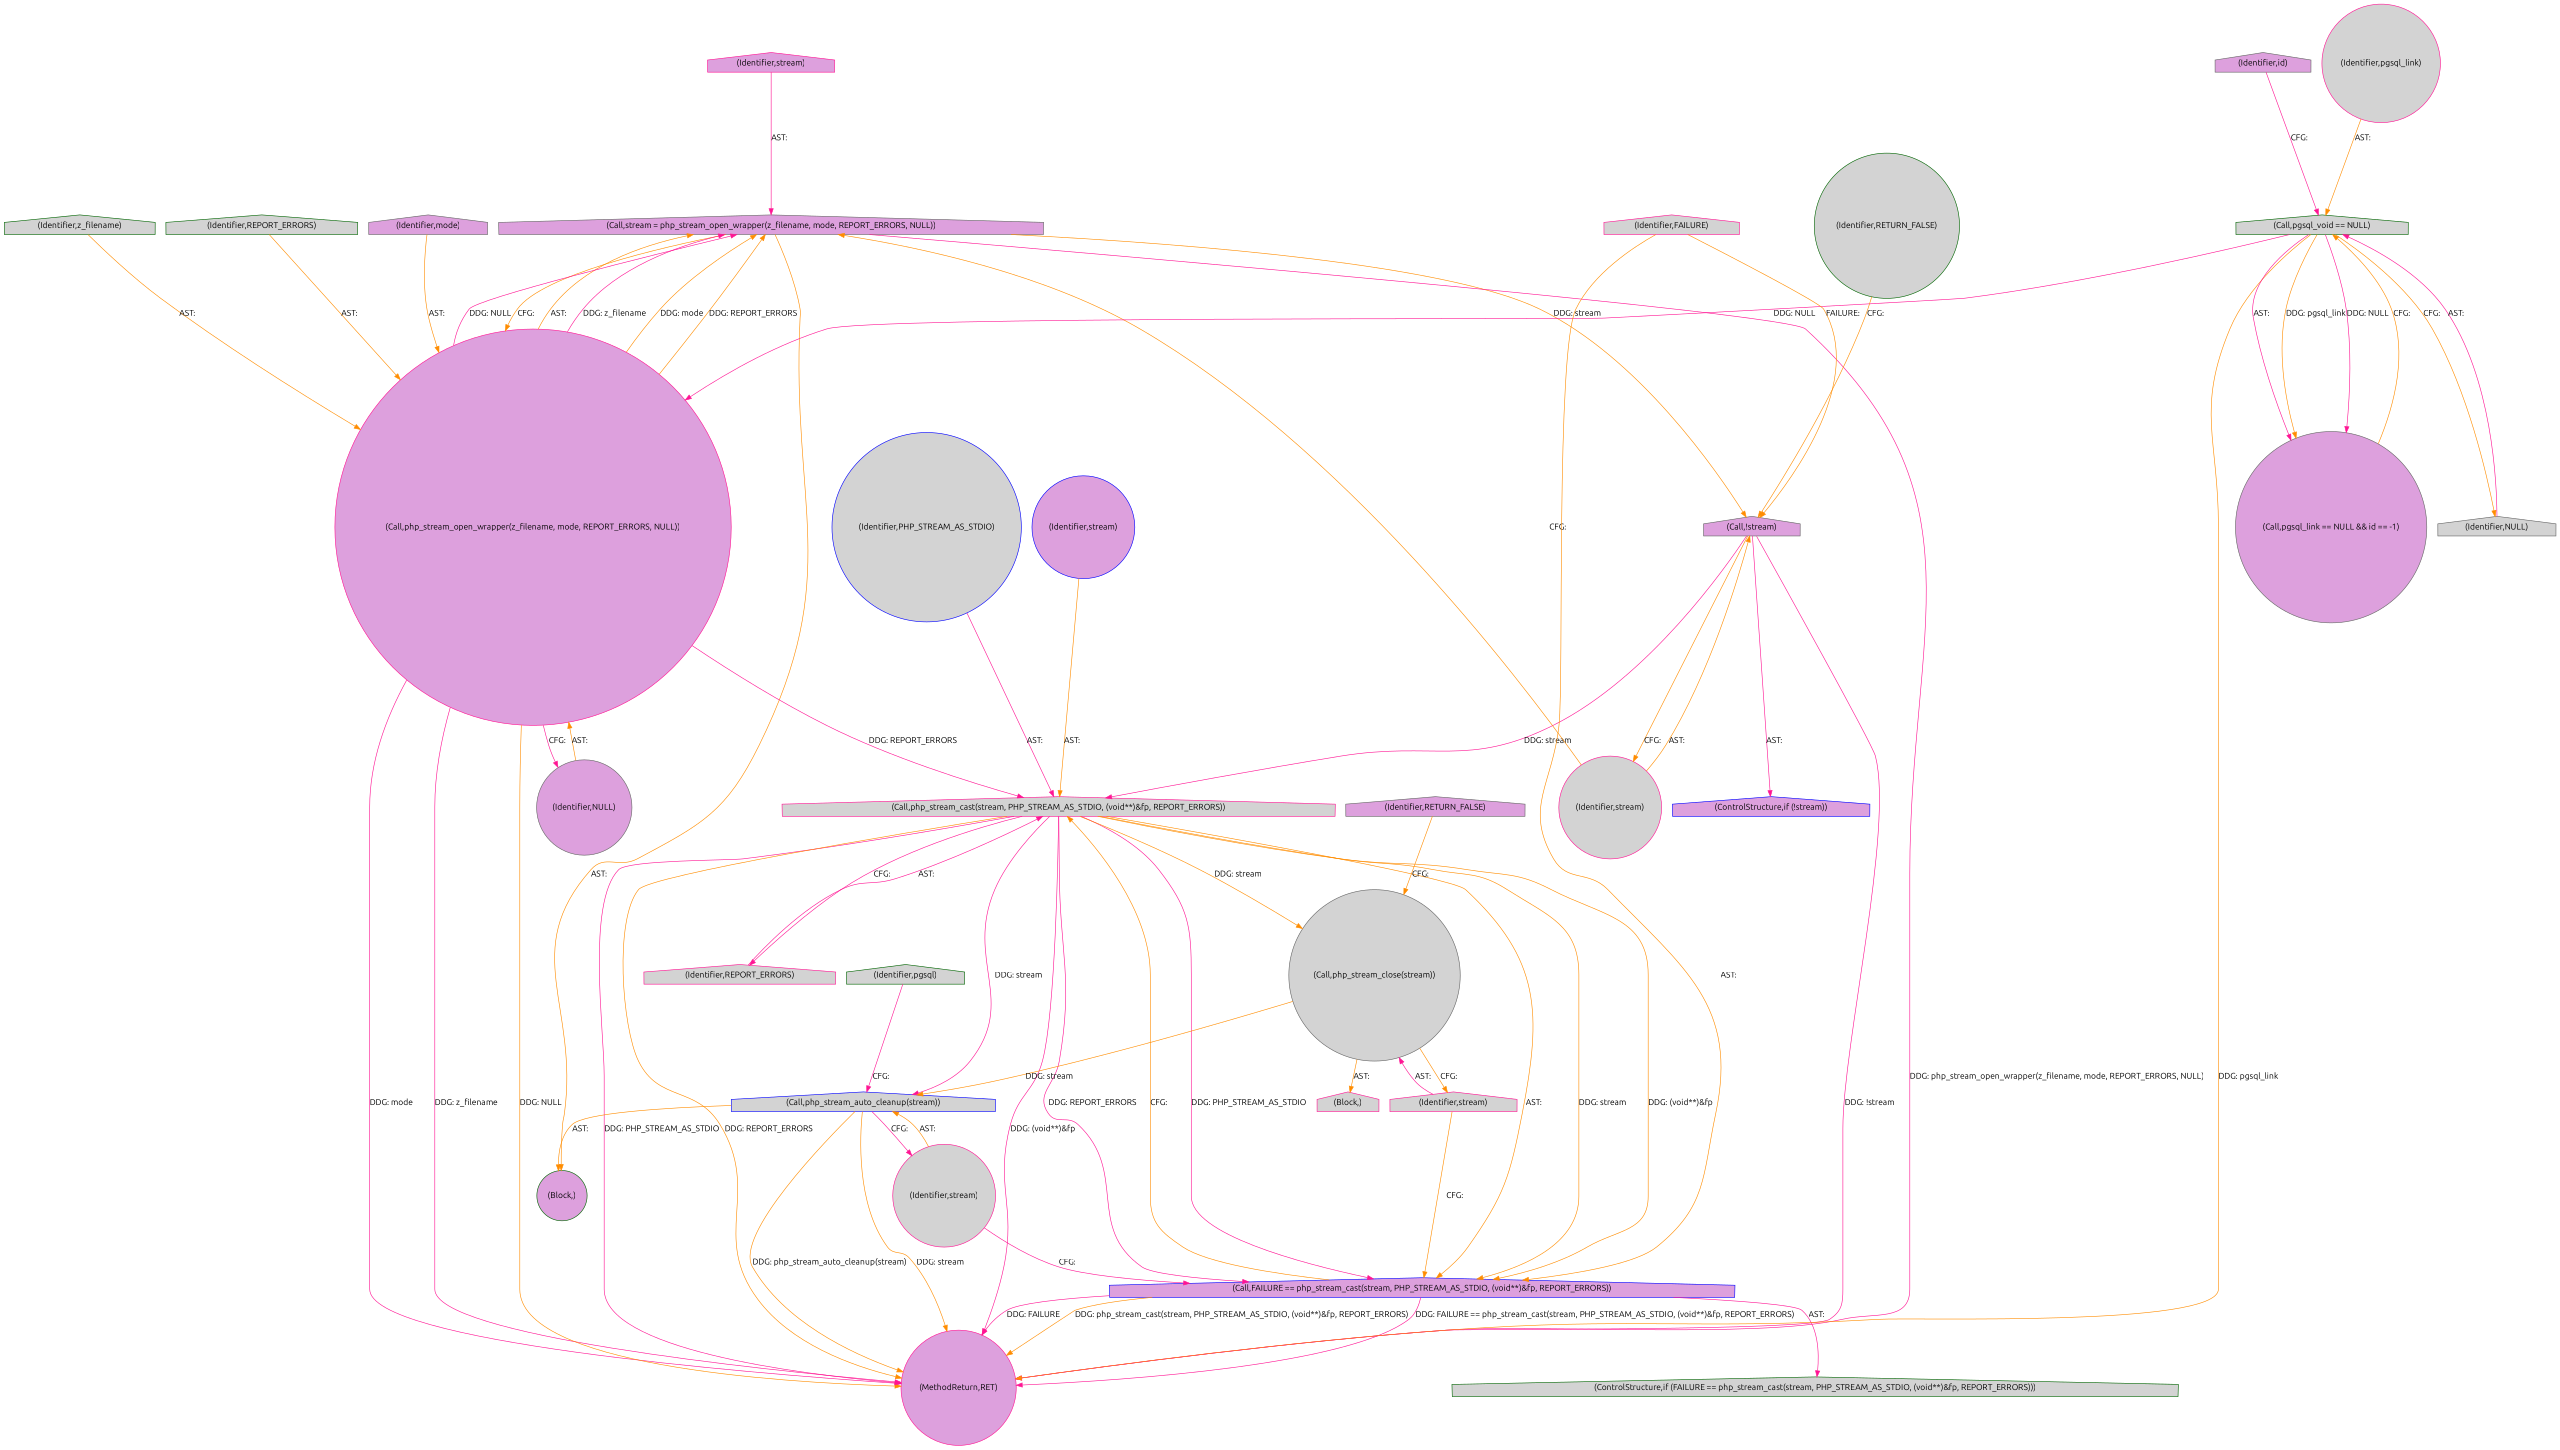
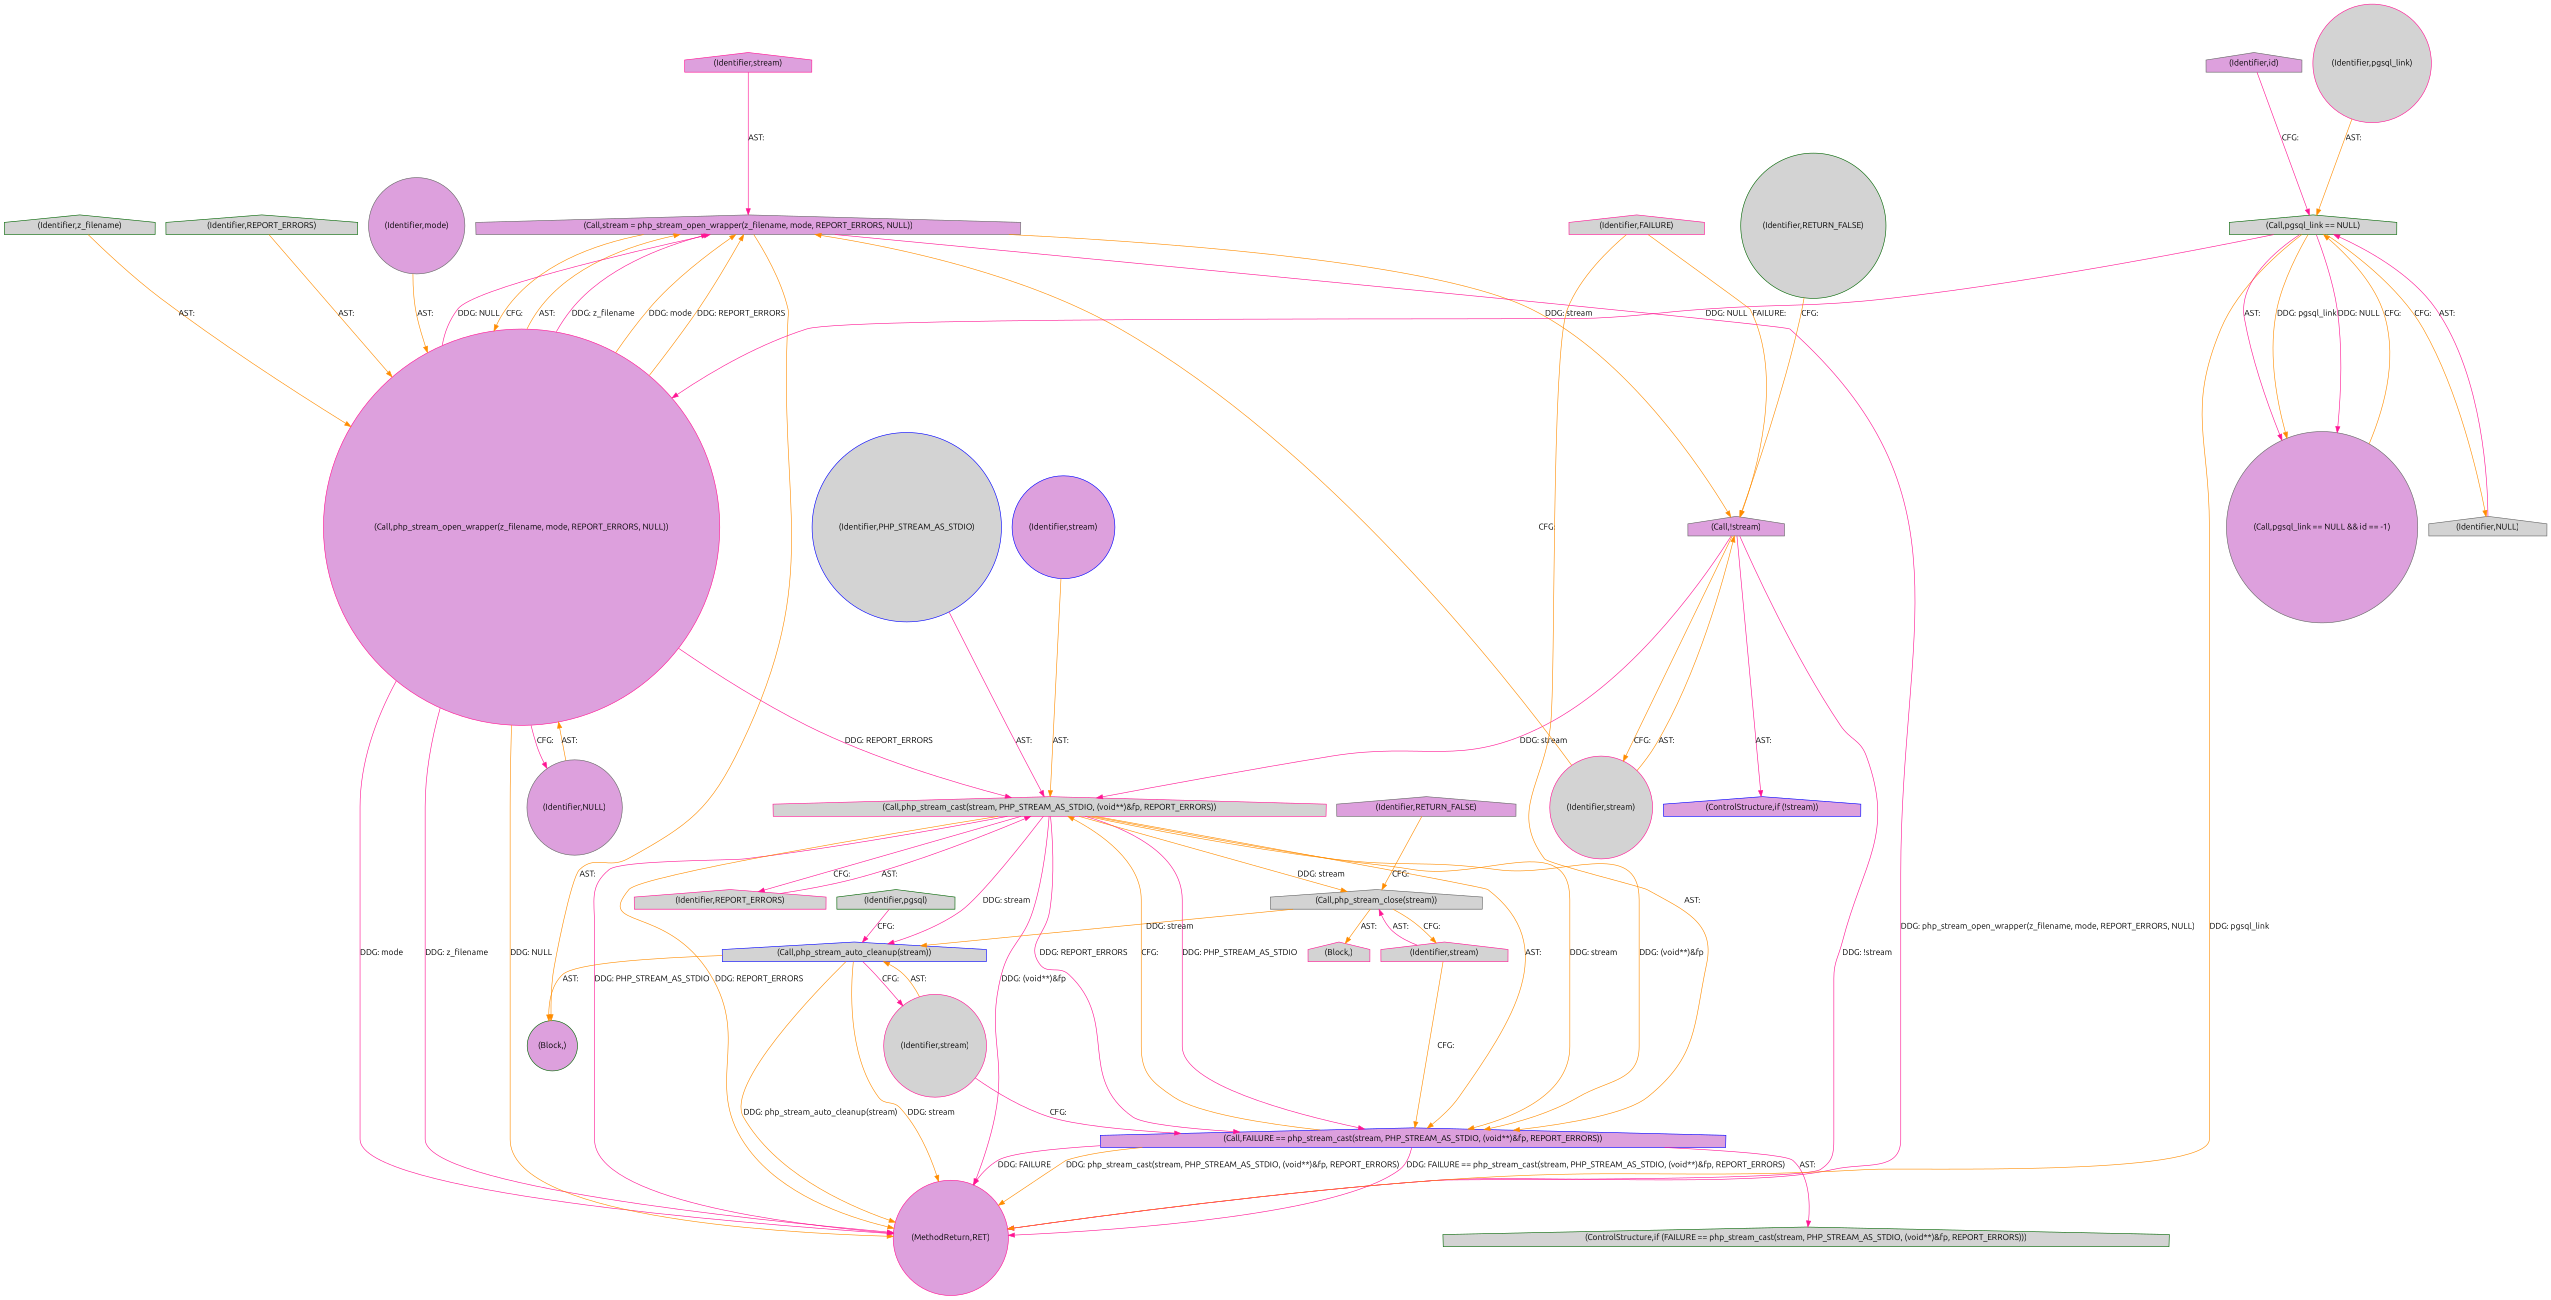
(428, 226) -> (417, 226)
(2322, 226) -> (2313, 226)
(1375, 975) -> (1376, 900)
